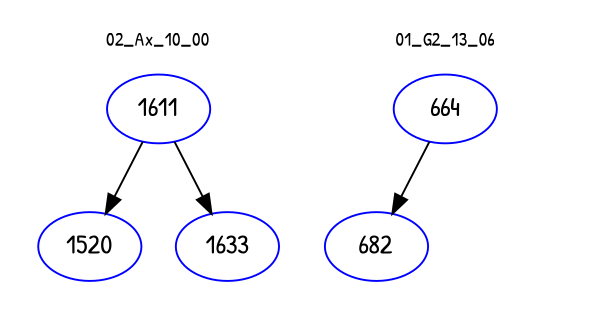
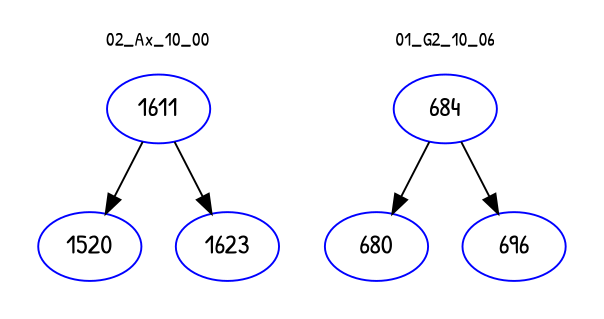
(445, 41) -> (445, 41)
(445, 109) -> (445, 109)
(227, 247) -> (227, 247)
(376, 247) -> (376, 247)
none -> (514, 247)
